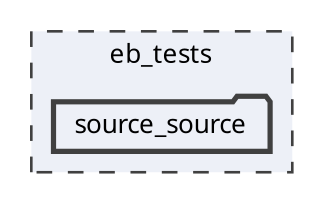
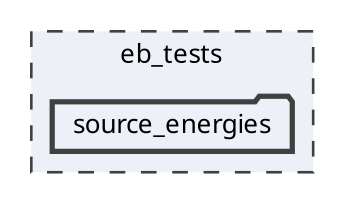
(162, 127) -> (172, 127)
